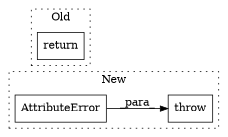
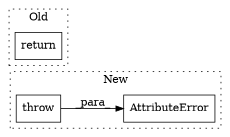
(133, 109) -> (88, 109)
